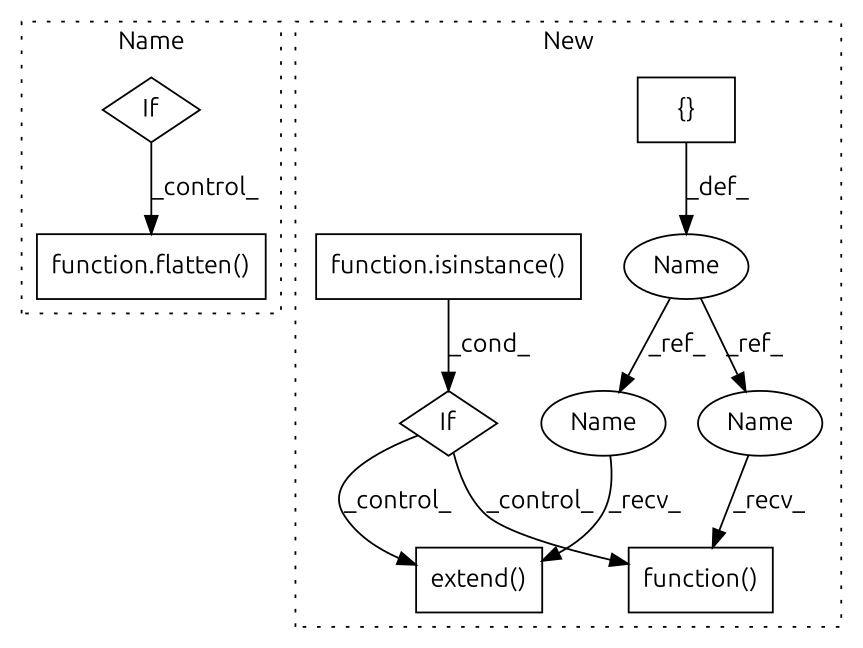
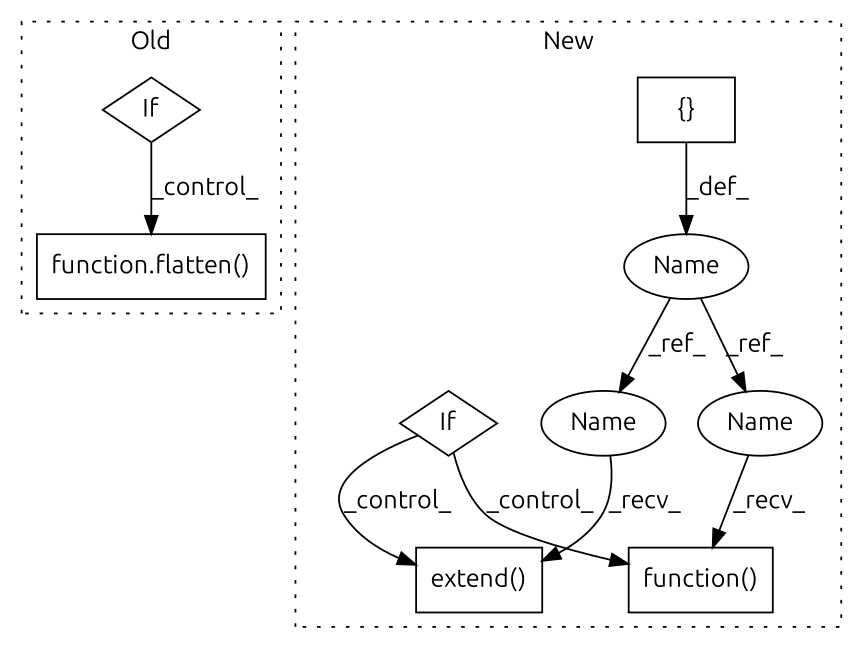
(151, 42) -> (151, 42)
(449, 267) -> none
